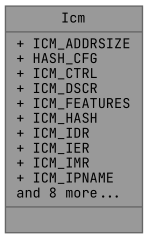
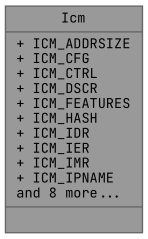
(58, 59) -> (54, 59)
